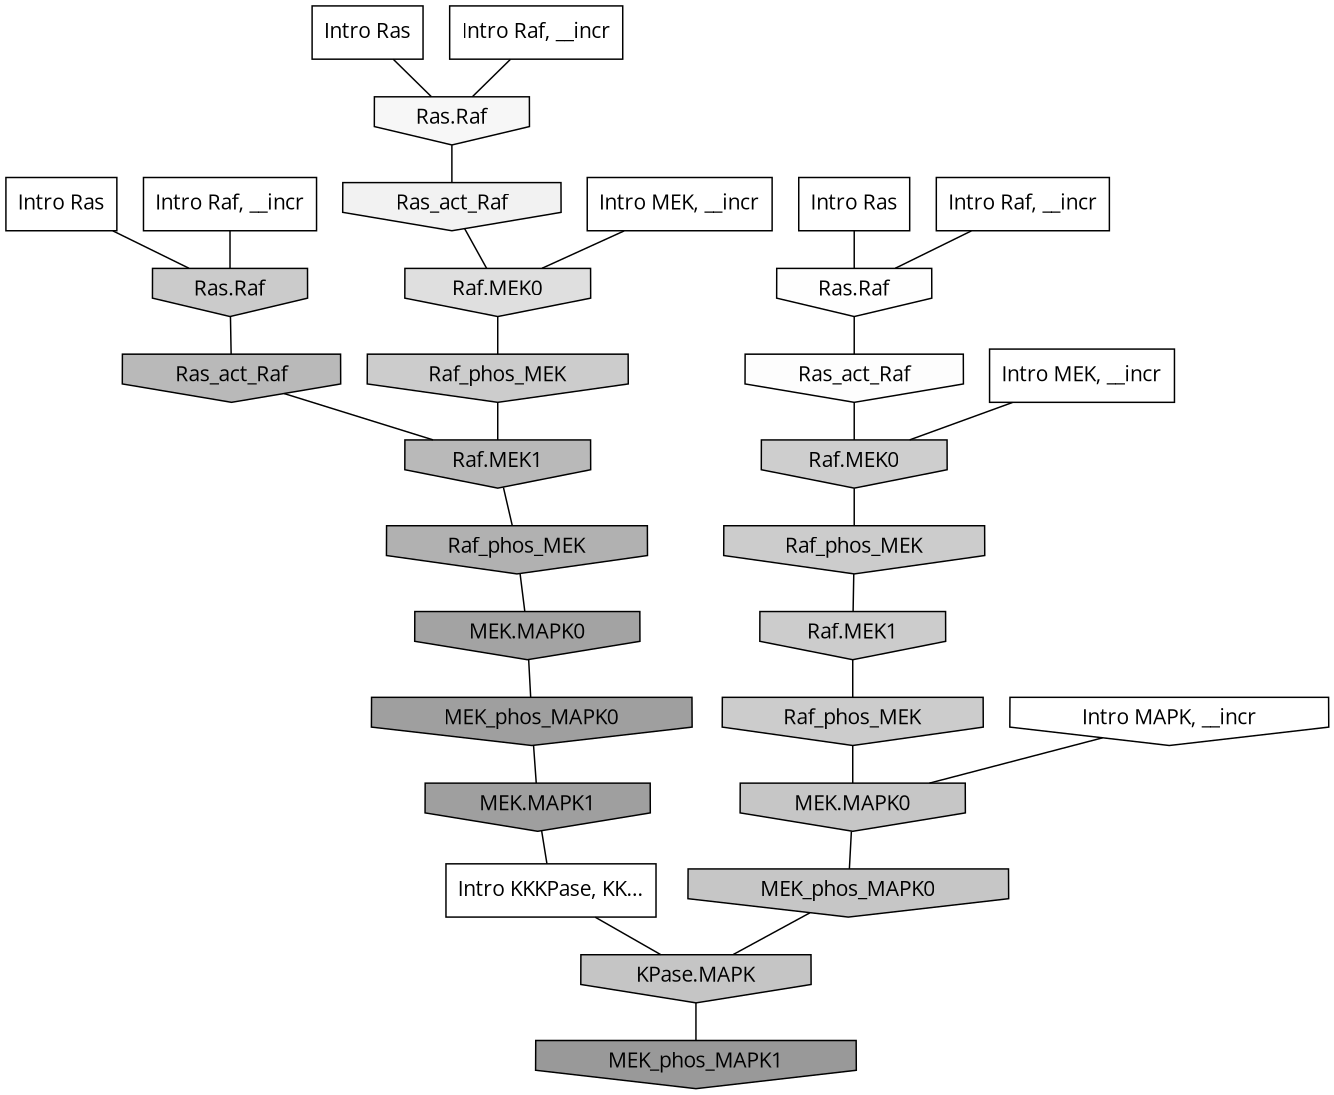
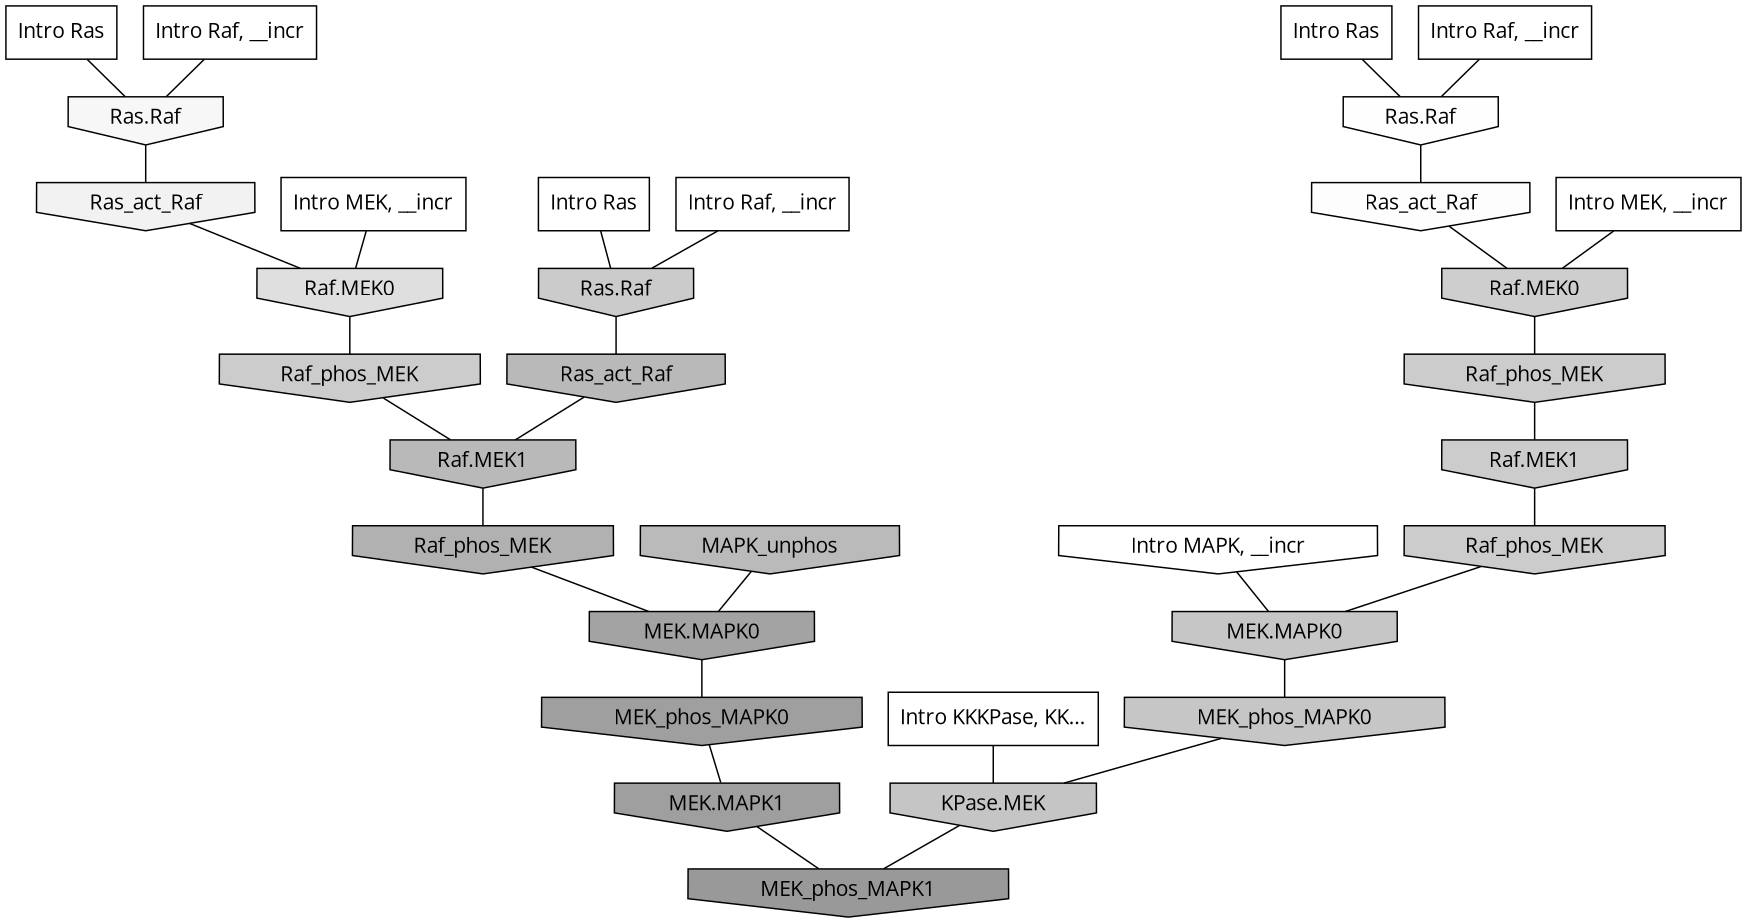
none -> (770, 547)
(544, 847) -> (788, 848)
(696, 976) -> (993, 805)
